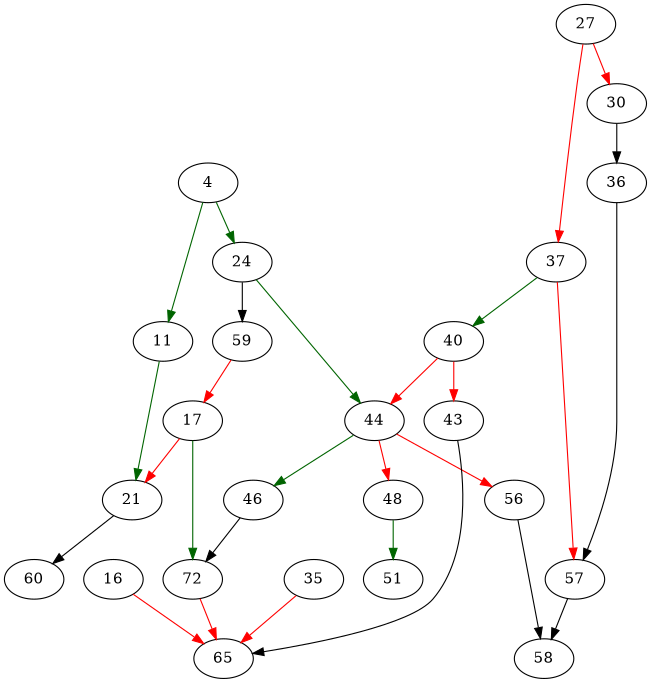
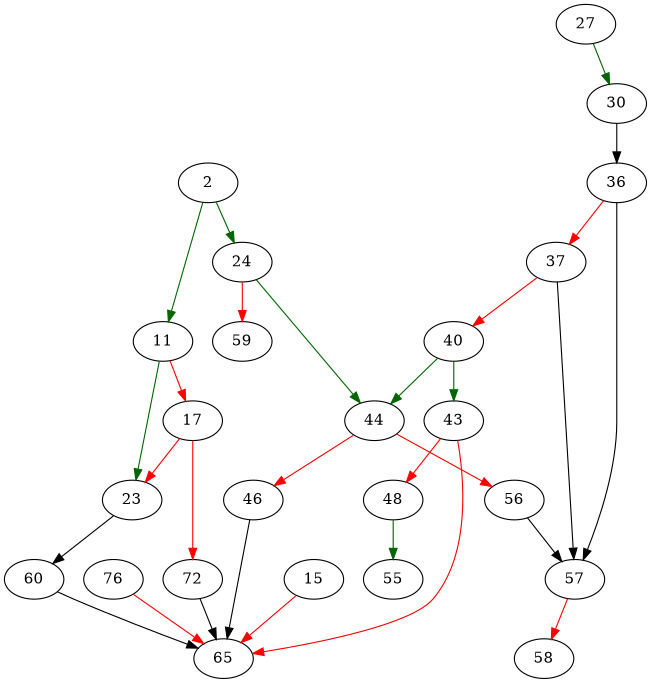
(599, 59) -> (599, 59)
(570, 137) -> (590, 218)
(208, 183) -> (208, 183)
(242, 296) -> (242, 296)
(510, 298) -> (510, 298)
(221, 376) -> (176, 376)
(454, 376) -> (454, 376)
(418, 377) -> (418, 377)
(565, 415) -> (565, 415)
(382, 455) -> (426, 458)
(318, 457) -> (318, 457)
(193, 494) -> (193, 494)
(132, 500) -> (132, 500)
(226, 535) -> (240, 574)
(528, 574) -> (541, 535)
(113, 579) -> (113, 579)
(314, 579) -> (314, 579)
(393, 579) -> (393, 579)
(428, 603) -> (428, 603)
(206, 614) -> (206, 614)
(562, 614) -> (562, 614)
none -> (122, 619)
